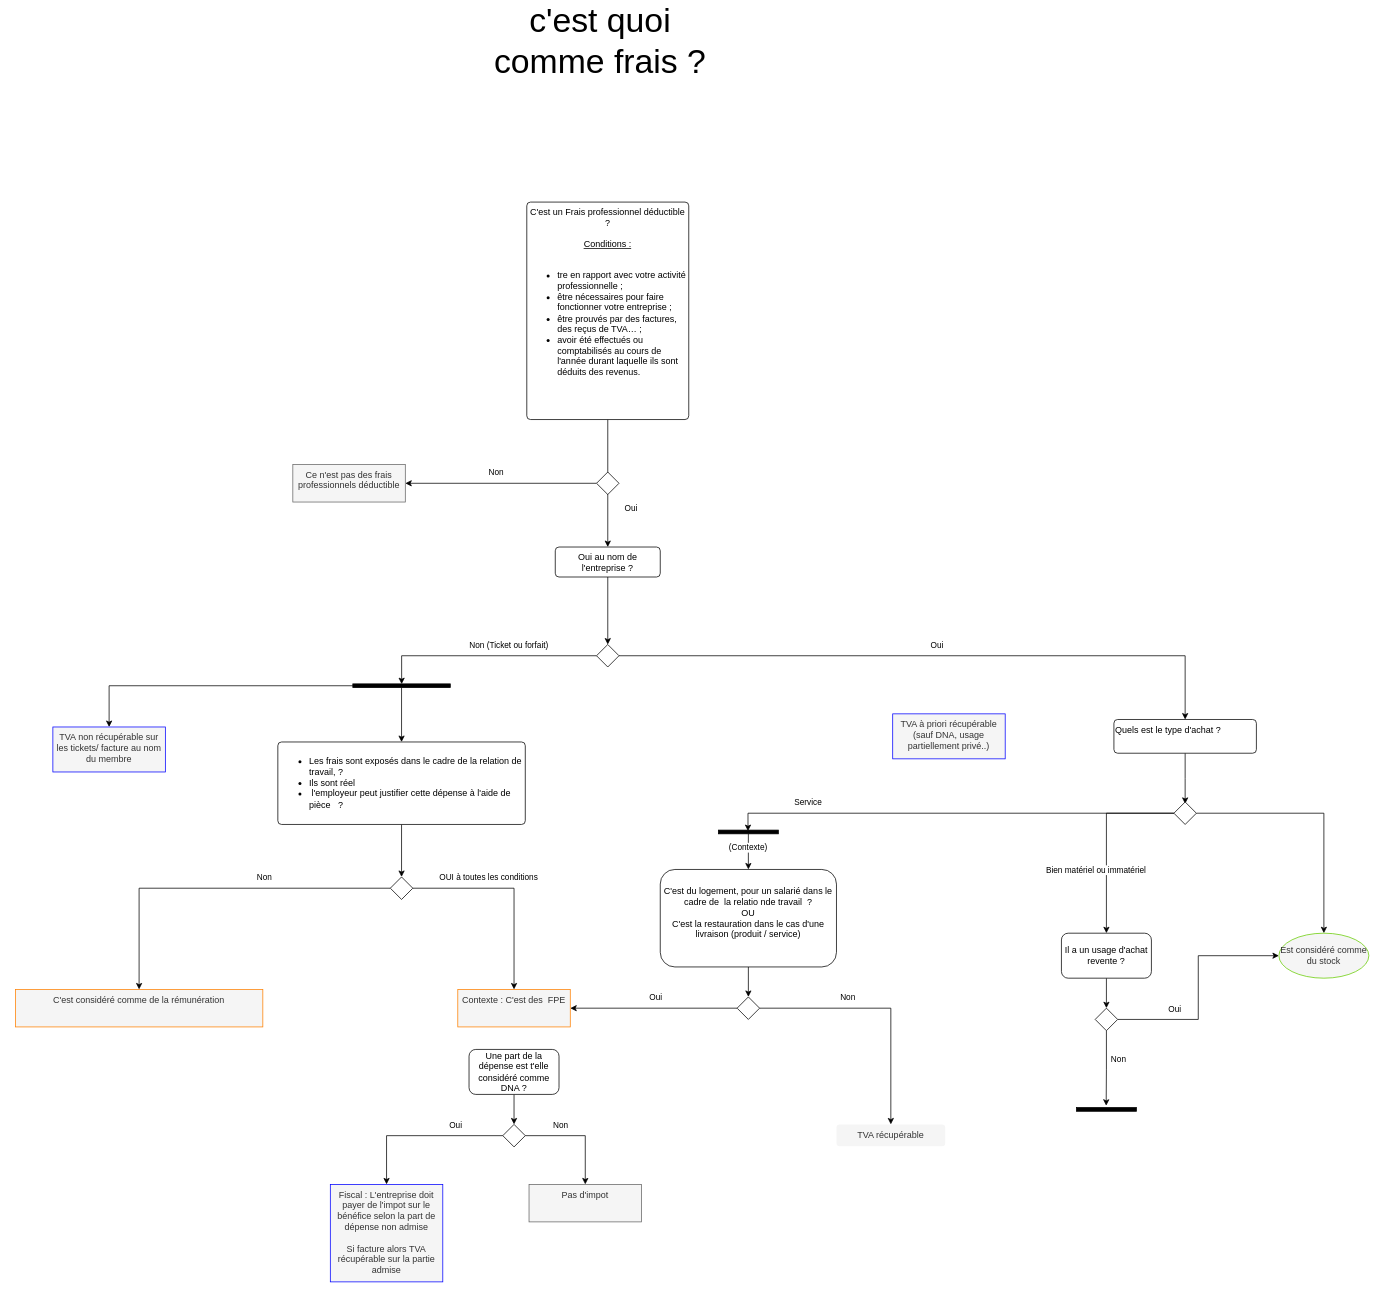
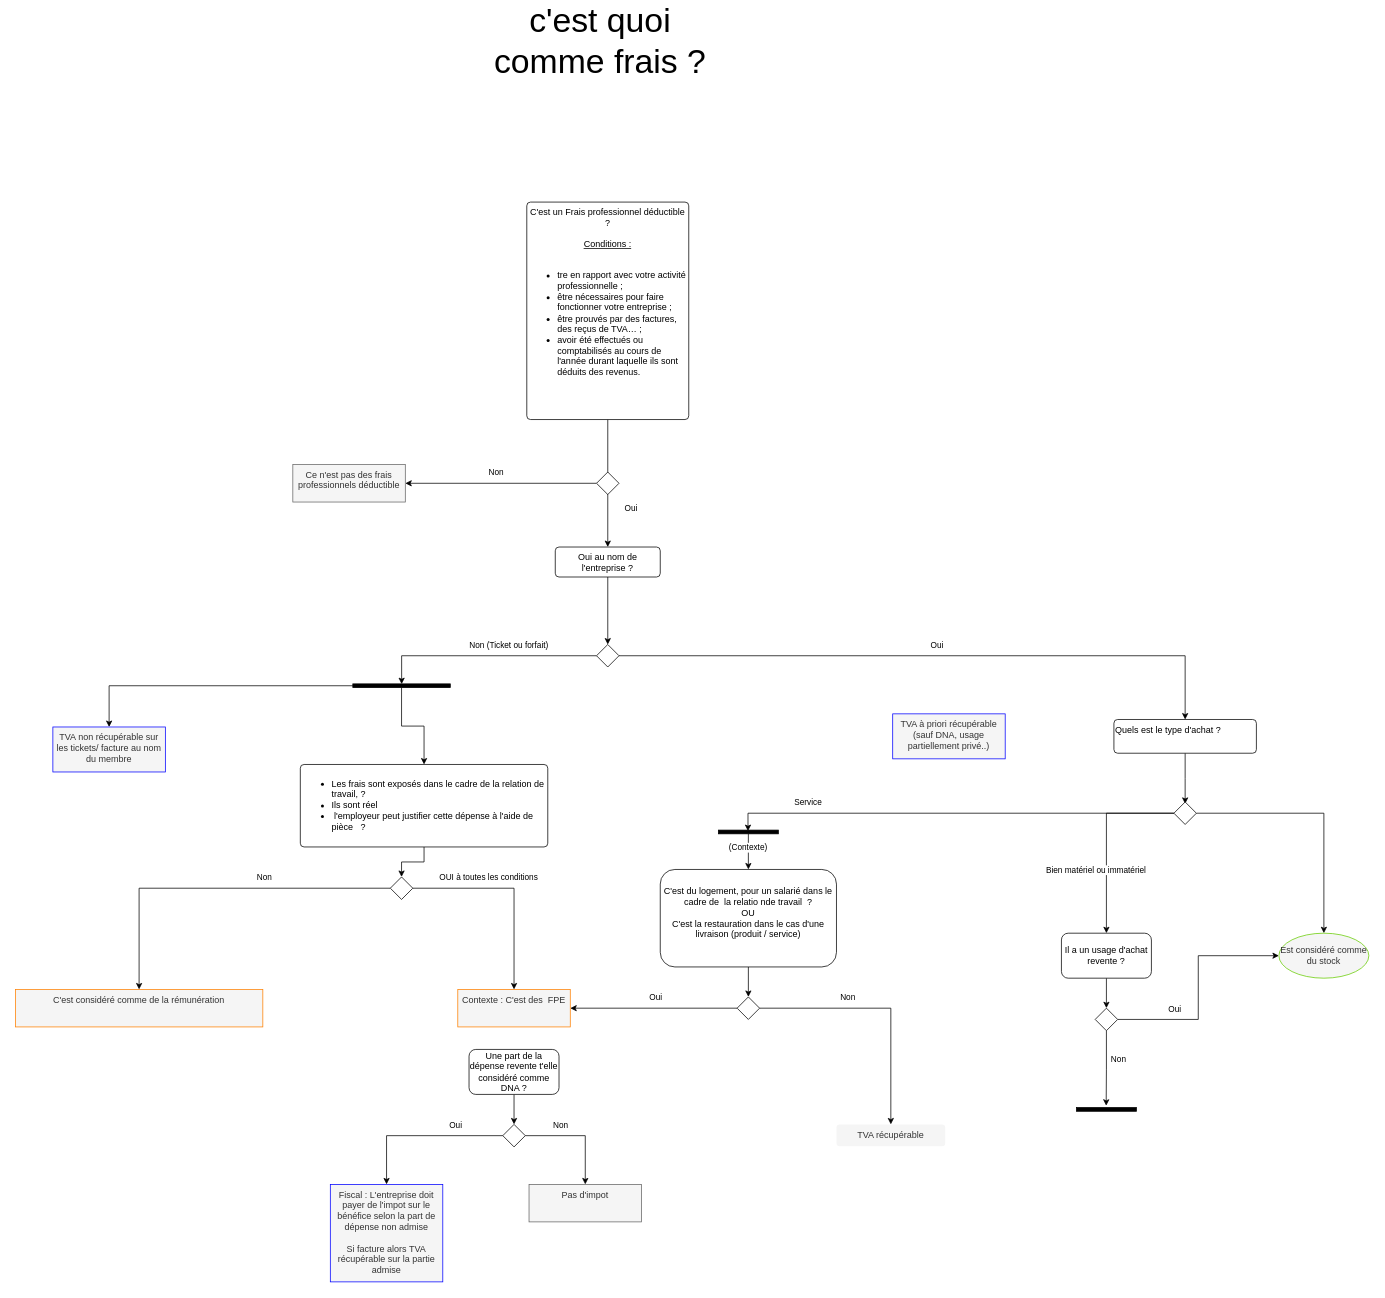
(402, 783) -> (424, 806)
(514, 1072) -> (514, 1072)
